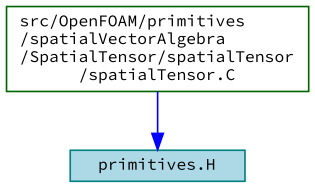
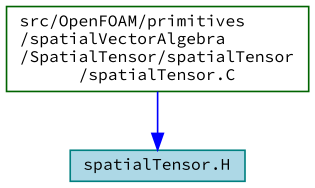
(158, 166) -> (158, 166)
